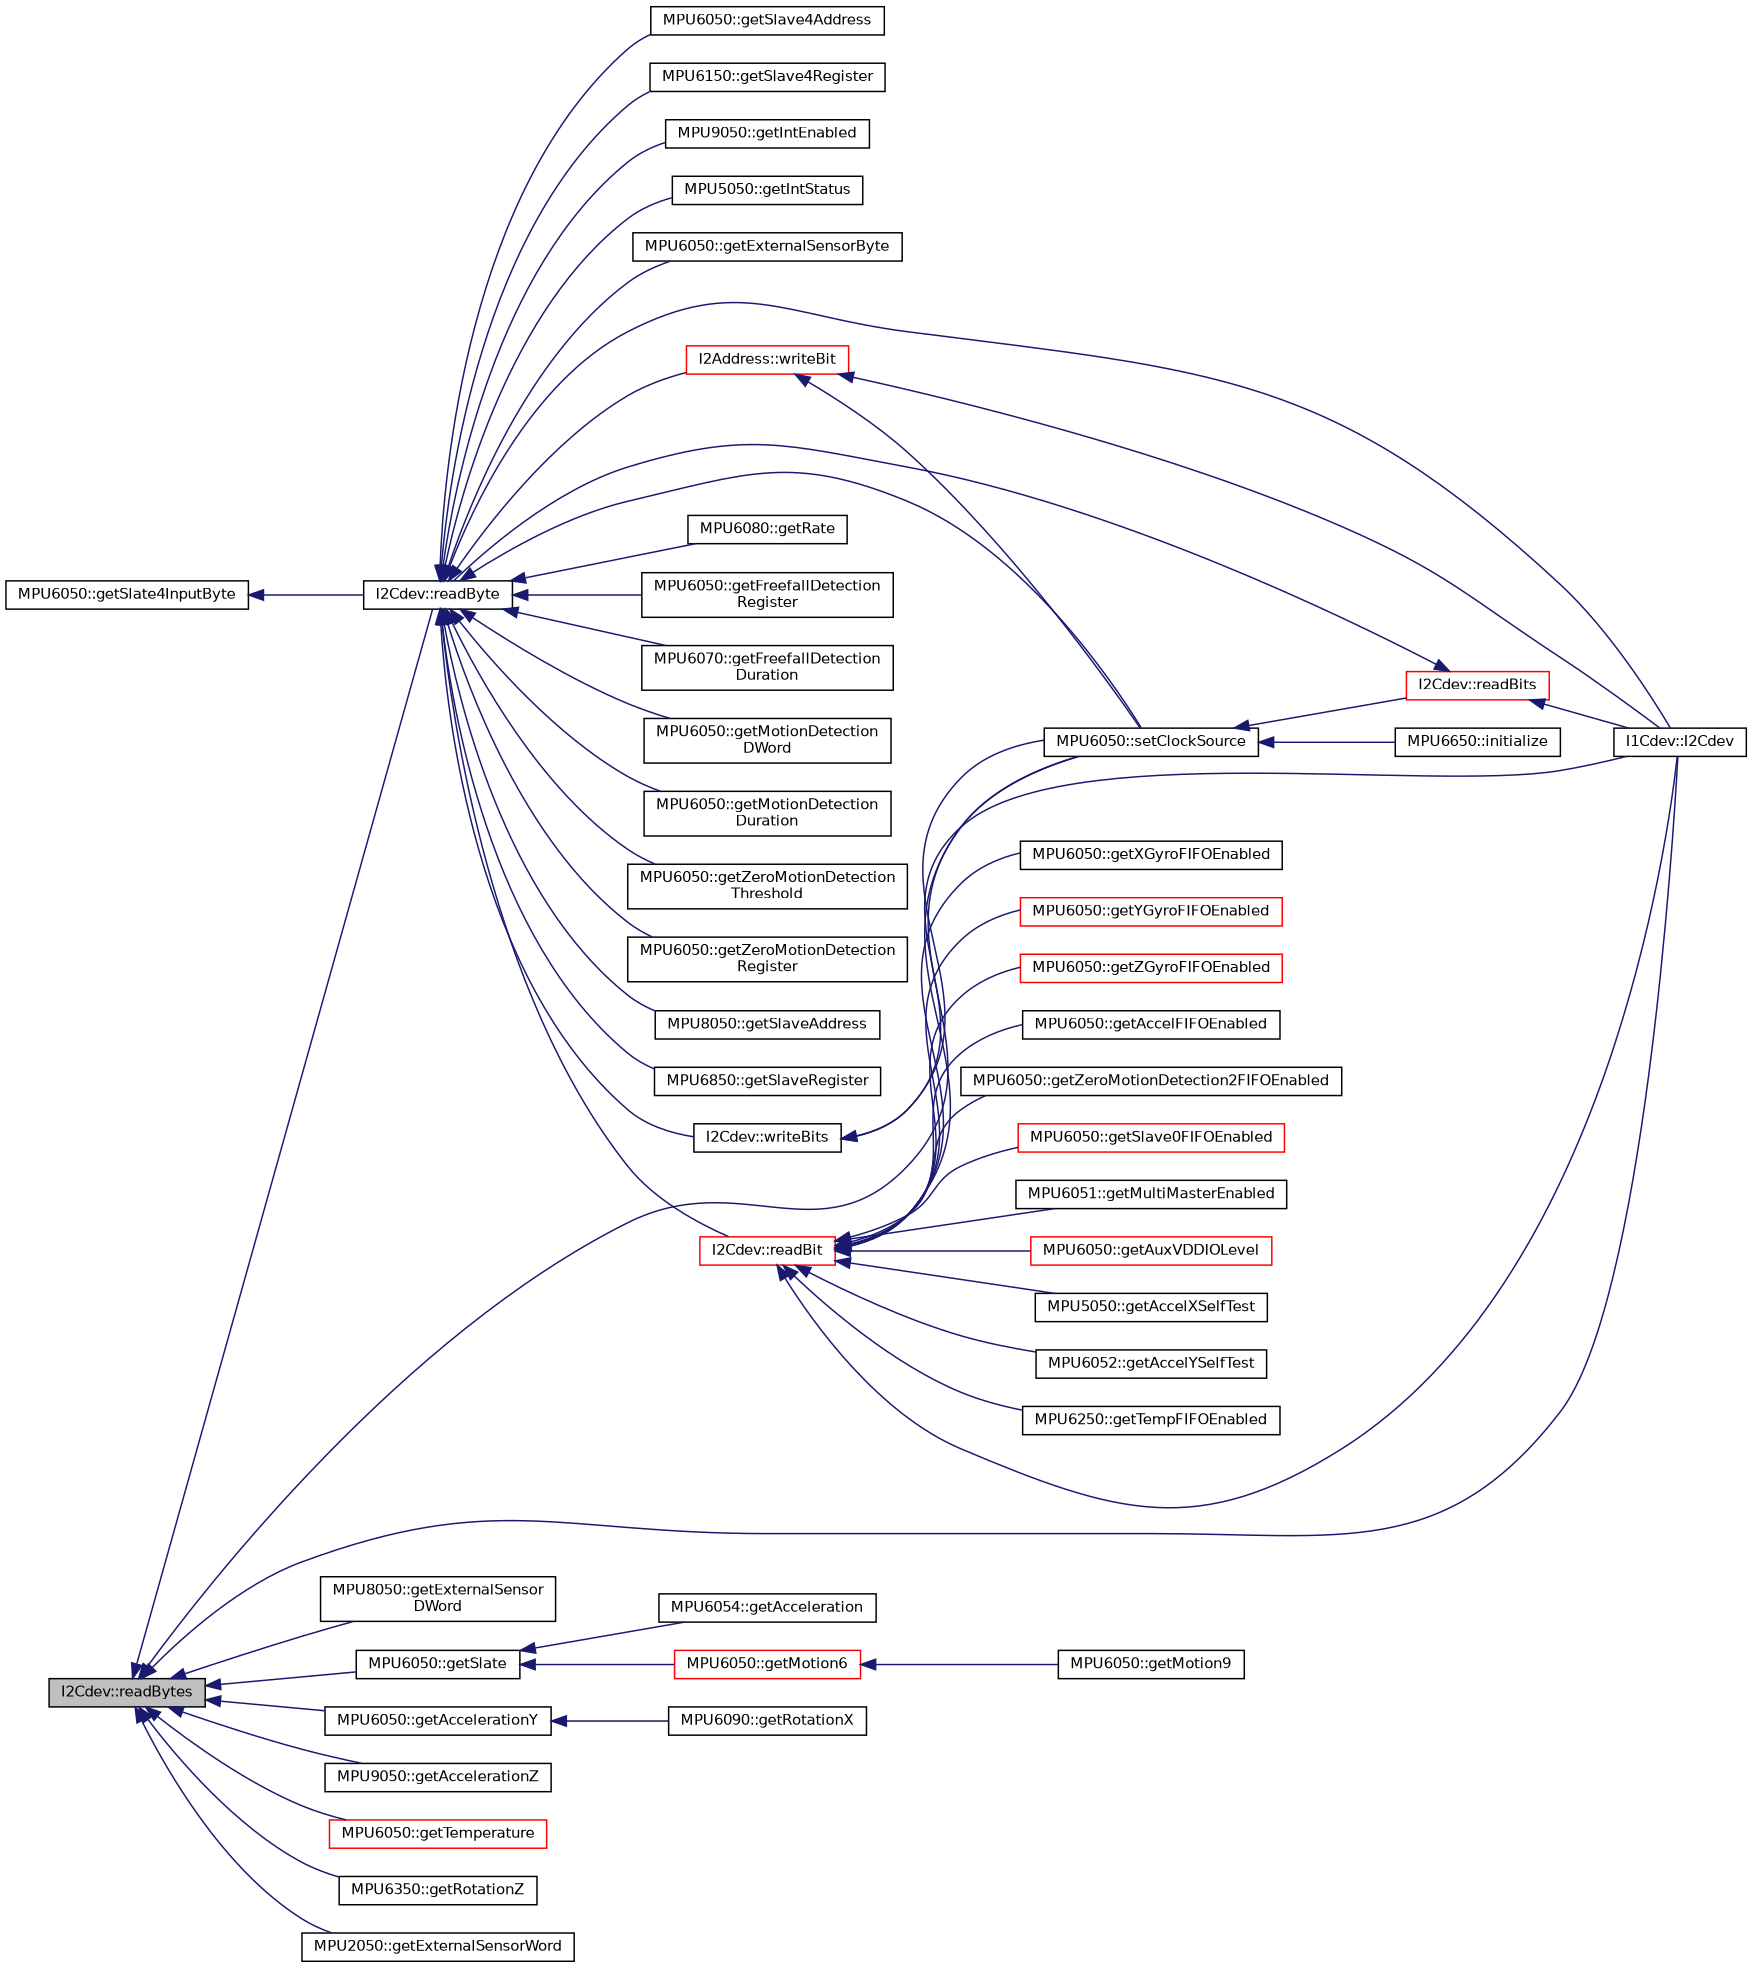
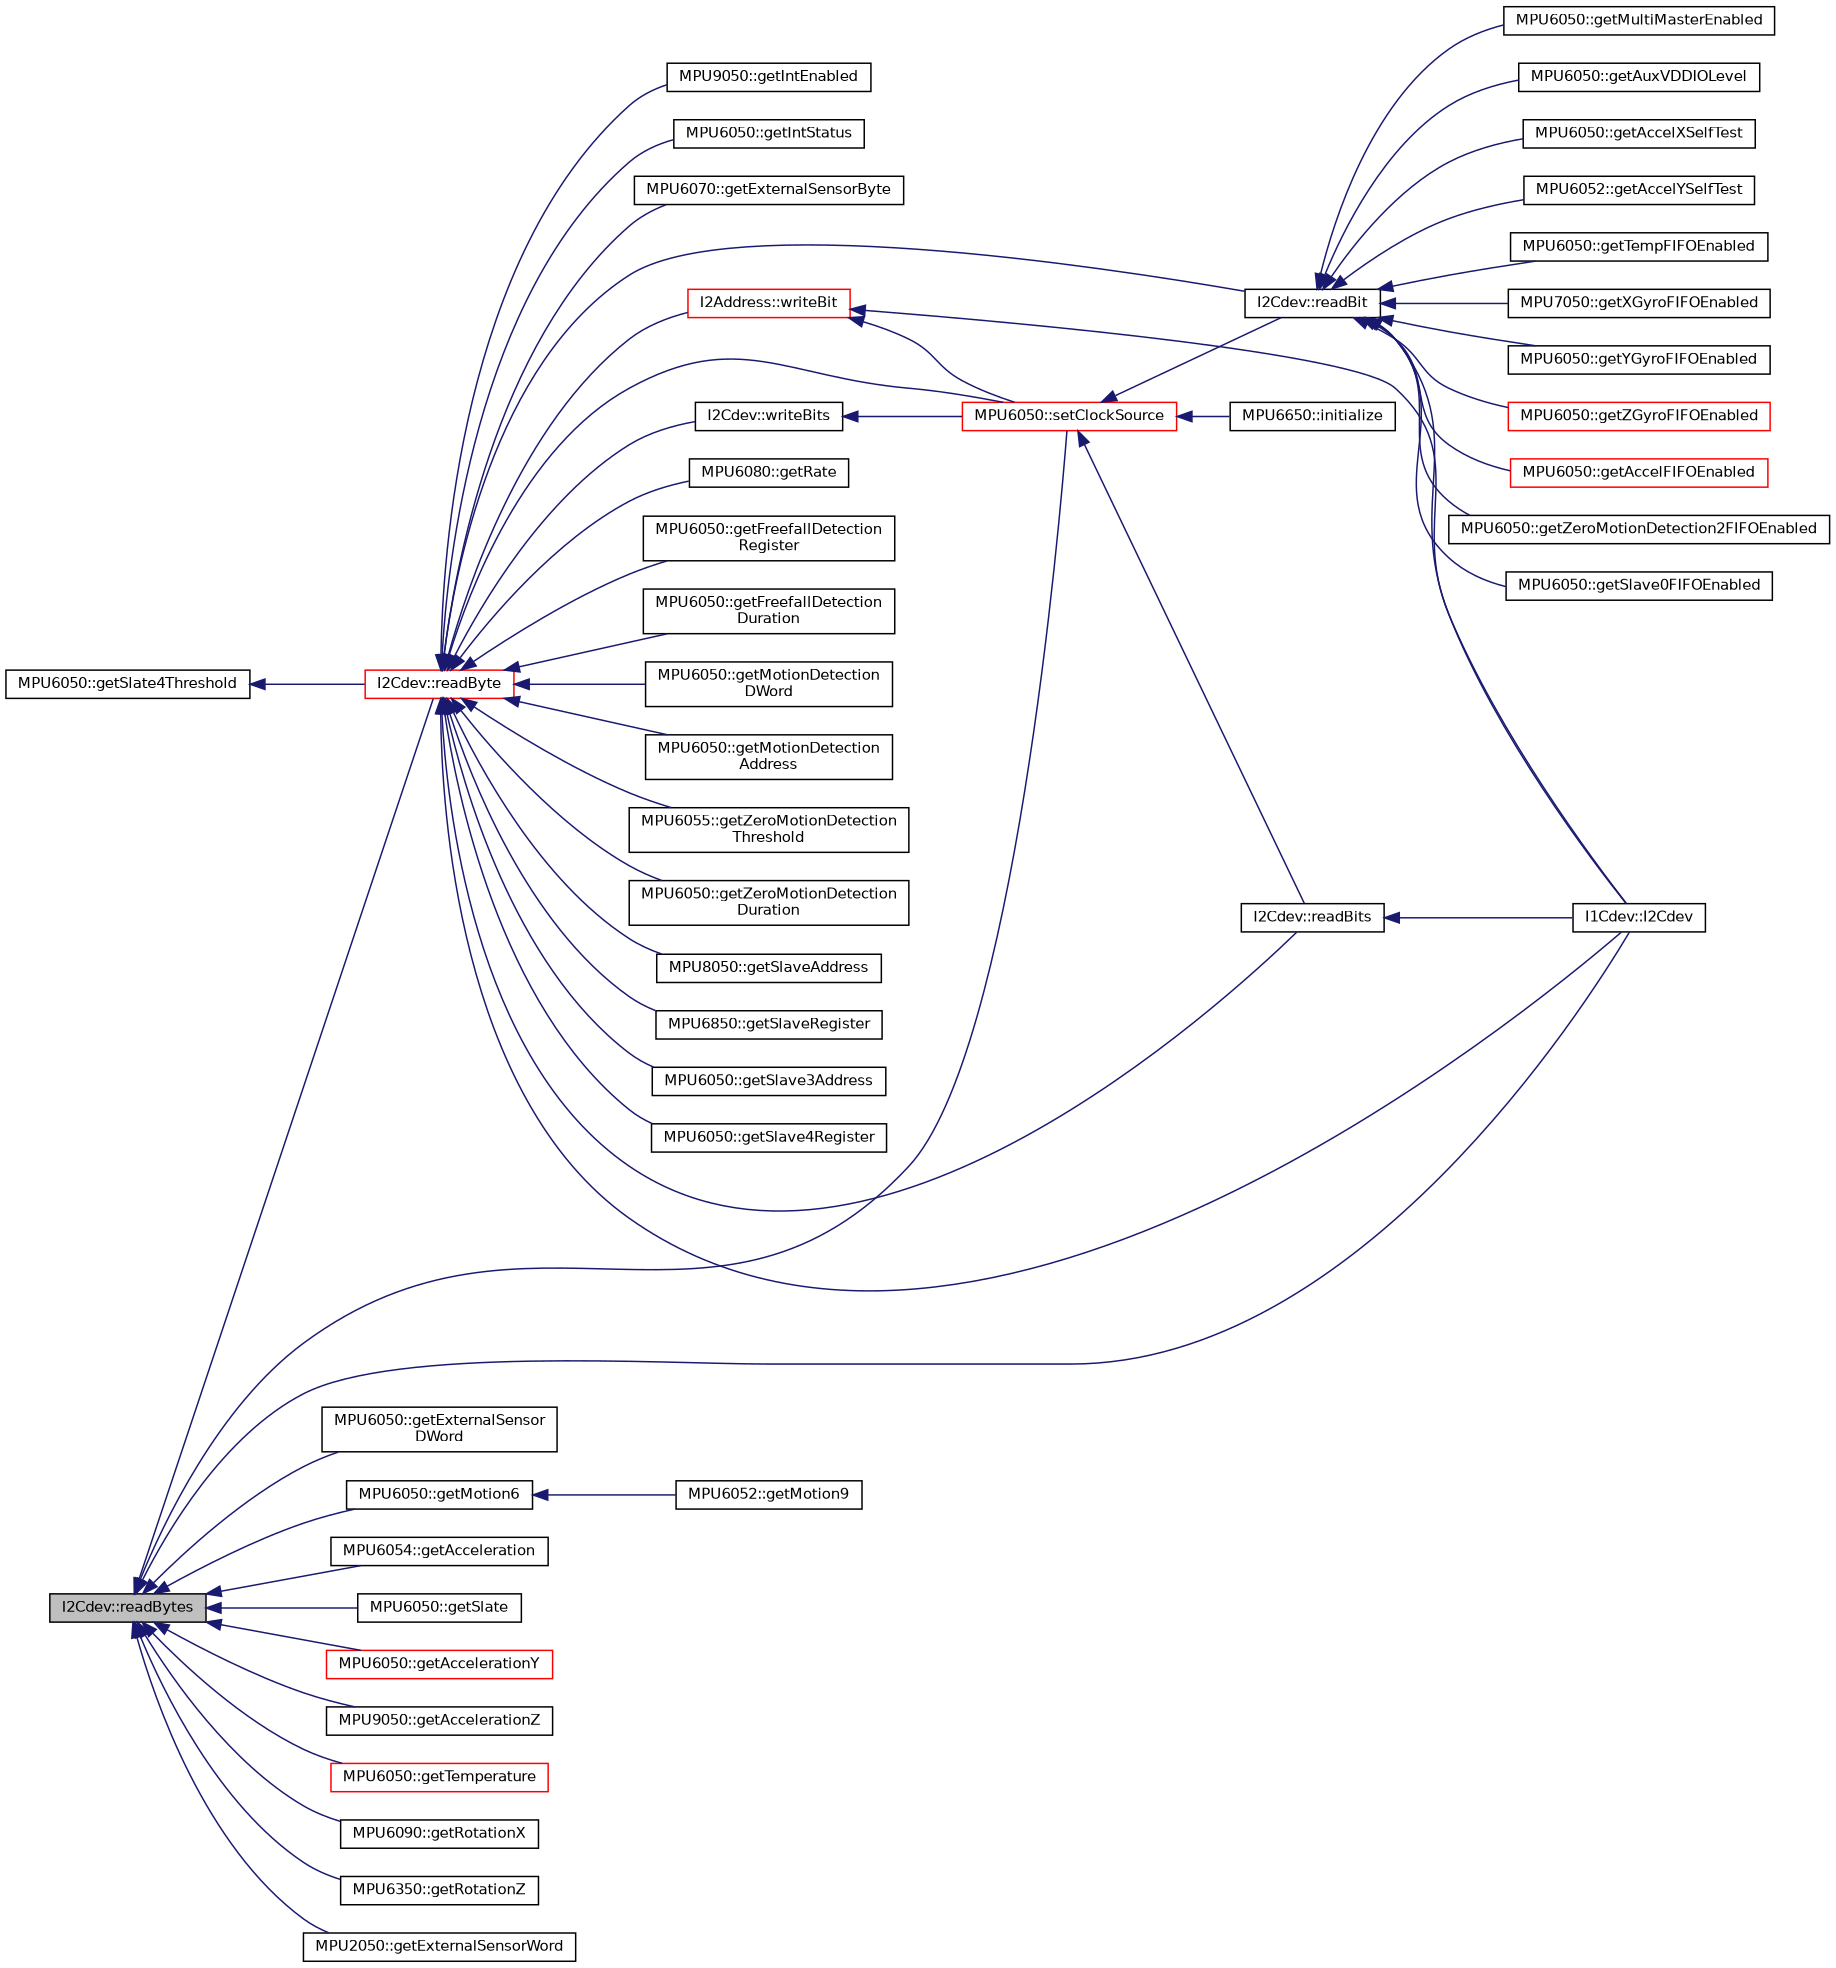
(768, 21) -> (769, 1081)
(768, 77) -> (769, 1138)
(768, 190) -> (769, 134)
(768, 247) -> (769, 190)
(969, 481) -> (747, 1206)
(127, 595) -> (128, 684)
(438, 595) -> (440, 684)
(768, 668) -> (769, 611)
(1478, 686) -> (1313, 918)
(1151, 742) -> (1070, 416)
(1110, 780) -> none
(768, 814) -> (769, 757)
(1151, 855) -> (1639, 303)
(768, 887) -> (769, 830)
(1151, 912) -> (1639, 360)
(768, 959) -> (769, 903)
(931, 987) -> (1198, 357)
(1151, 1025) -> (1639, 473)
(1151, 1138) -> (1639, 586)
(1151, 1194) -> (1639, 21)
(768, 1251) -> (1313, 303)
(1151, 1251) -> (1639, 77)
(1151, 1308) -> (1639, 134)
(1151, 1421) -> (1639, 247)
(438, 1599) -> (440, 1429)
(610, 1635) -> (291, 1578)
(605, 1665) -> (258, 1541)
(768, 1665) -> (440, 1495)
(1151, 1665) -> (769, 1495)
(438, 1721) -> (440, 1665)
(617, 1721) -> (228, 1745)
